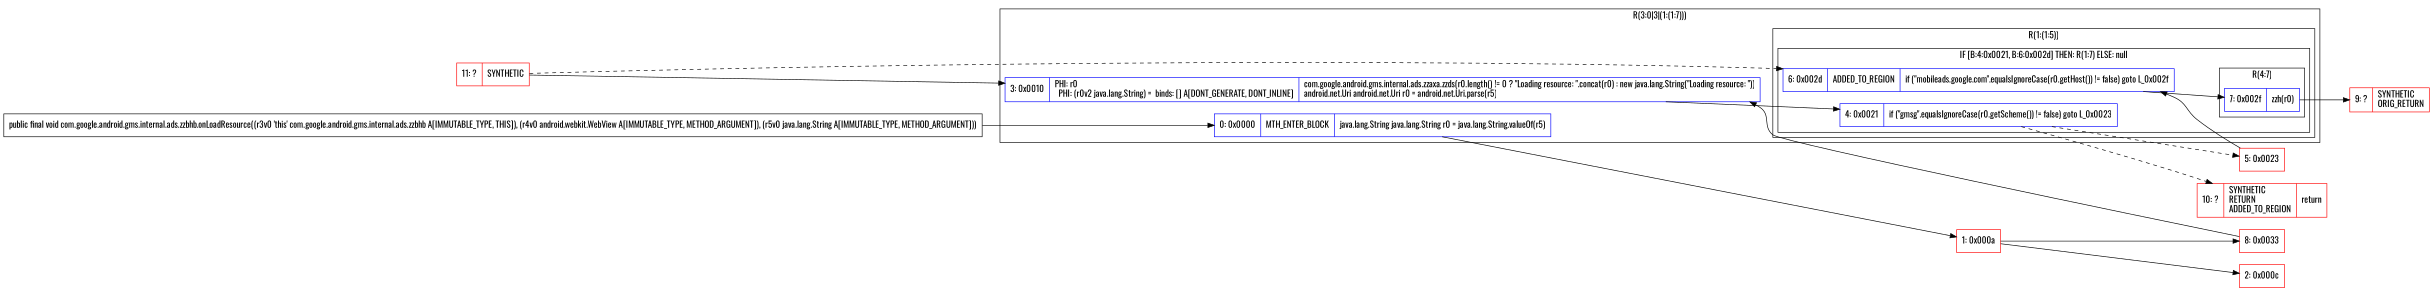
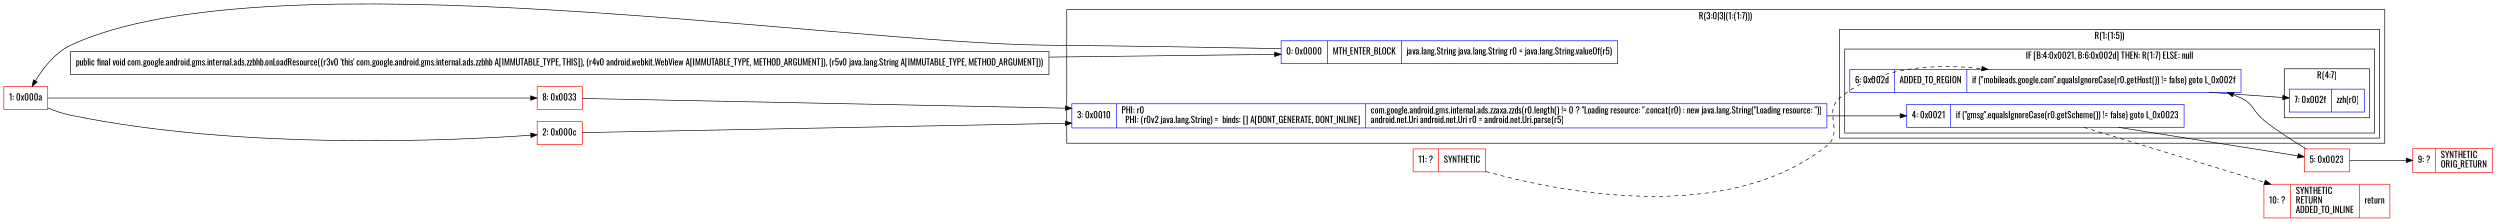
(764, 79) -> (824, 128)
(2325, 100) -> (2378, 160)
(2178, 147) -> (2244, 147)
(2260, 210) -> (2325, 210)
